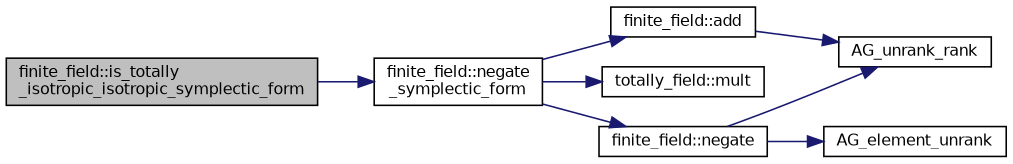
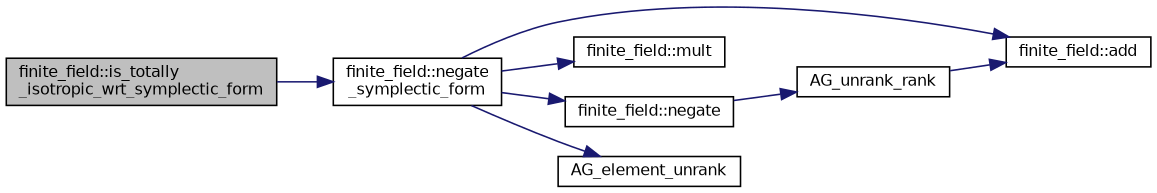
(789, 36) -> (970, 68)
(162, 82) -> (142, 82)
(683, 82) -> (649, 52)
(787, 142) -> (528, 130)
